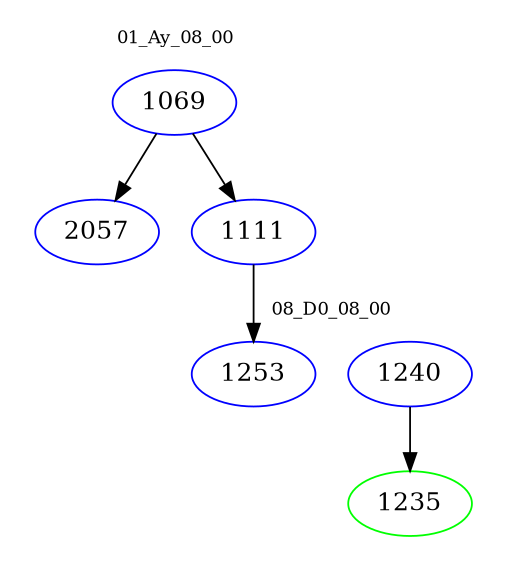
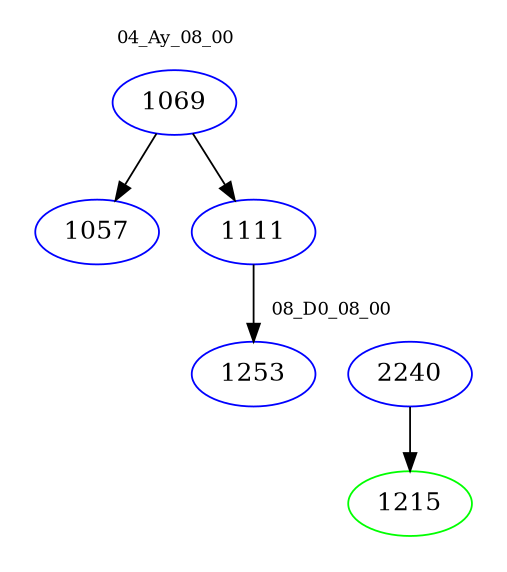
(175, 39) -> (175, 39)
(97, 232) -> (97, 232)
(410, 374) -> (410, 374)
(410, 504) -> (410, 504)
